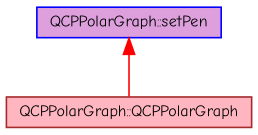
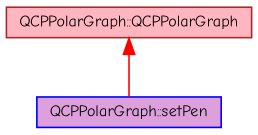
(129, 76) -> (129, 76)
